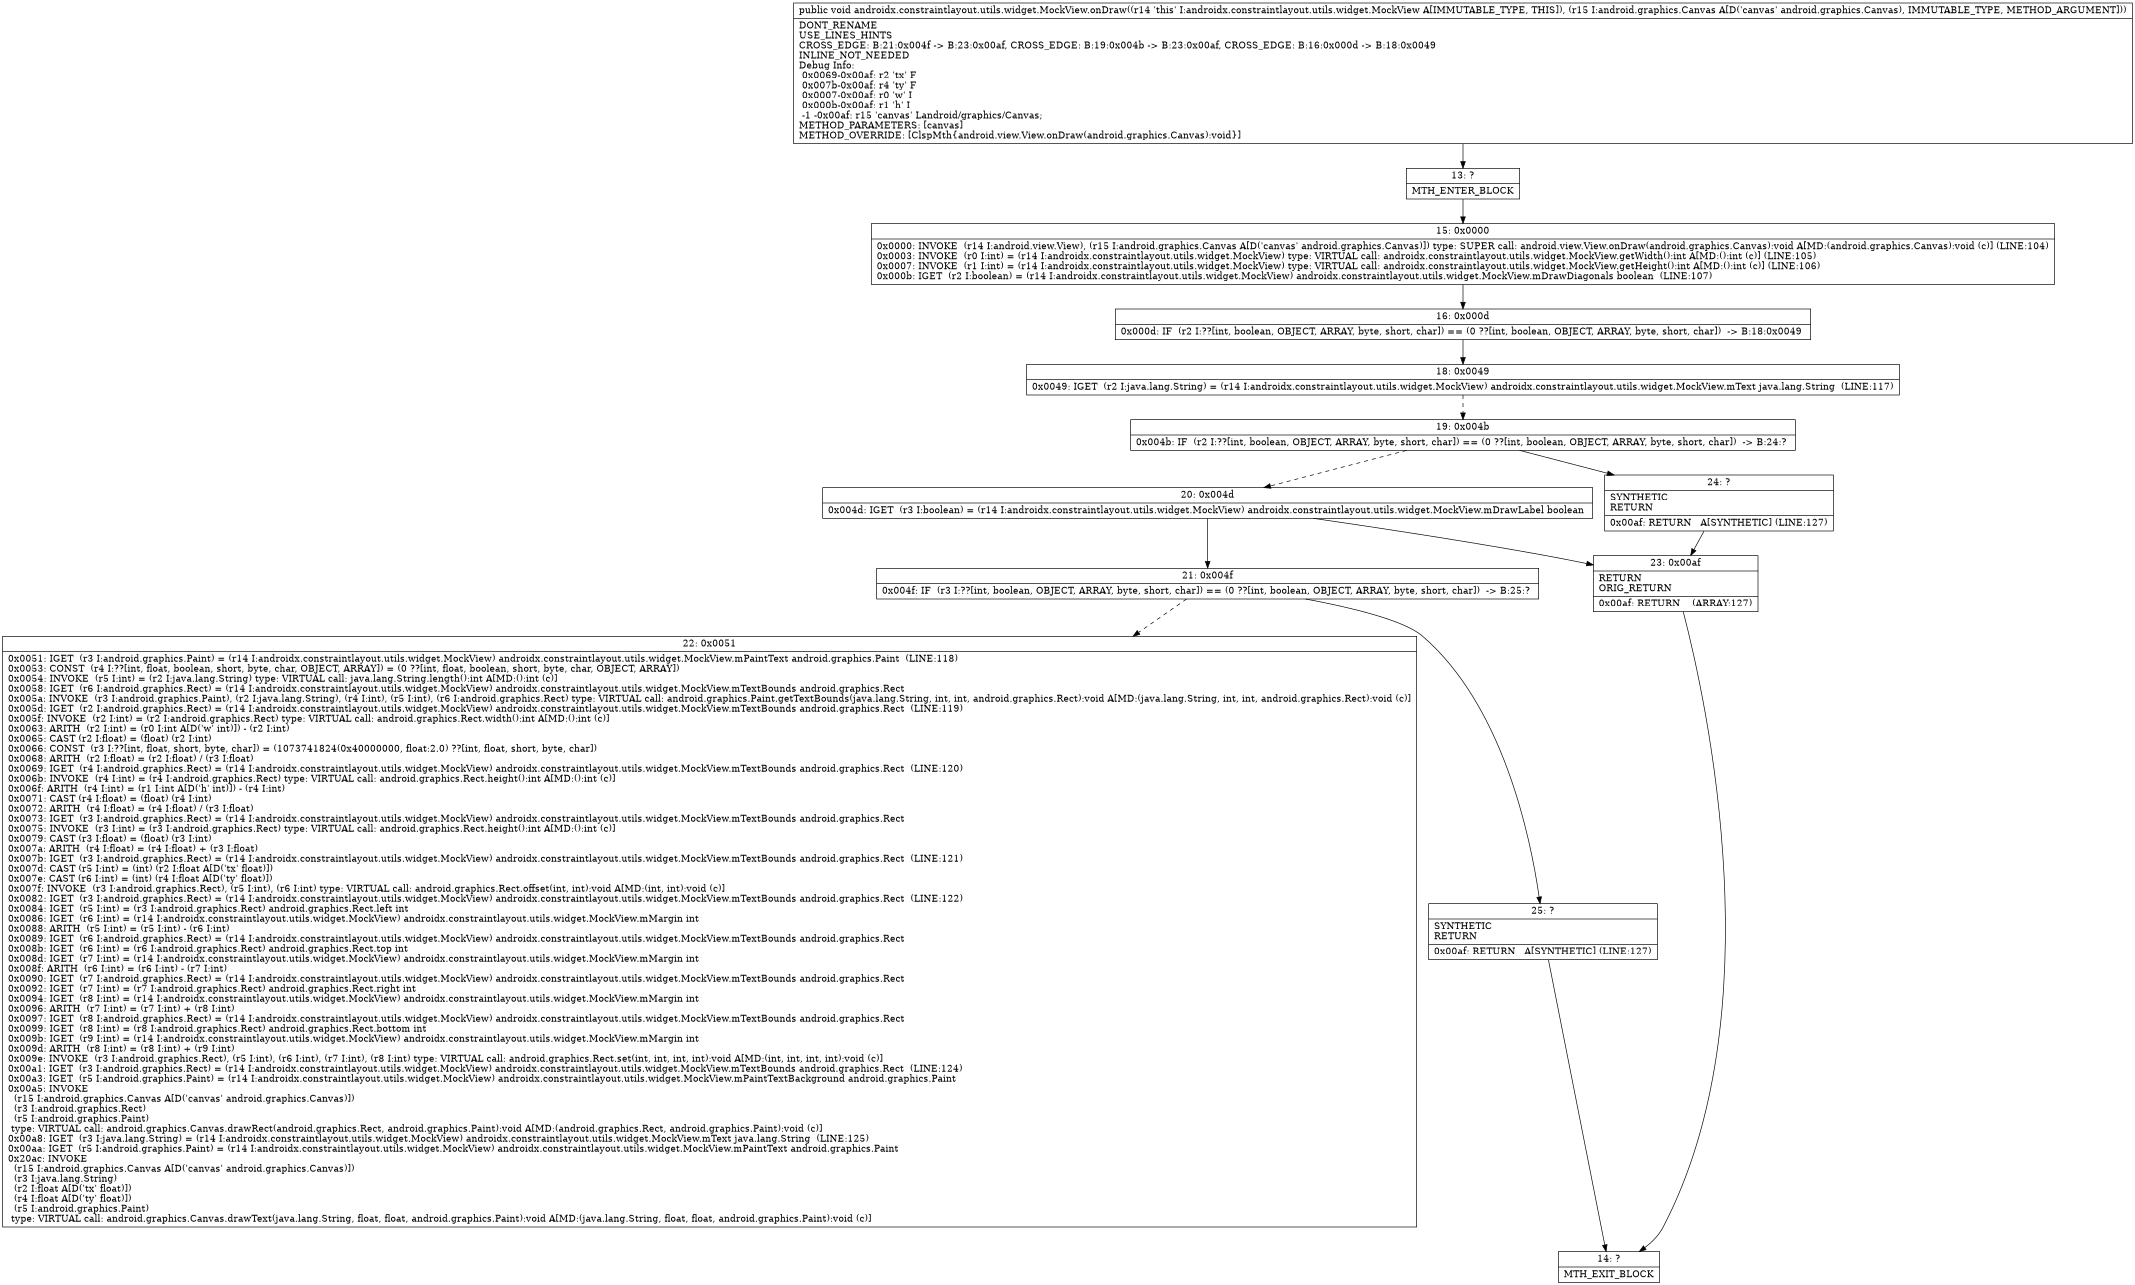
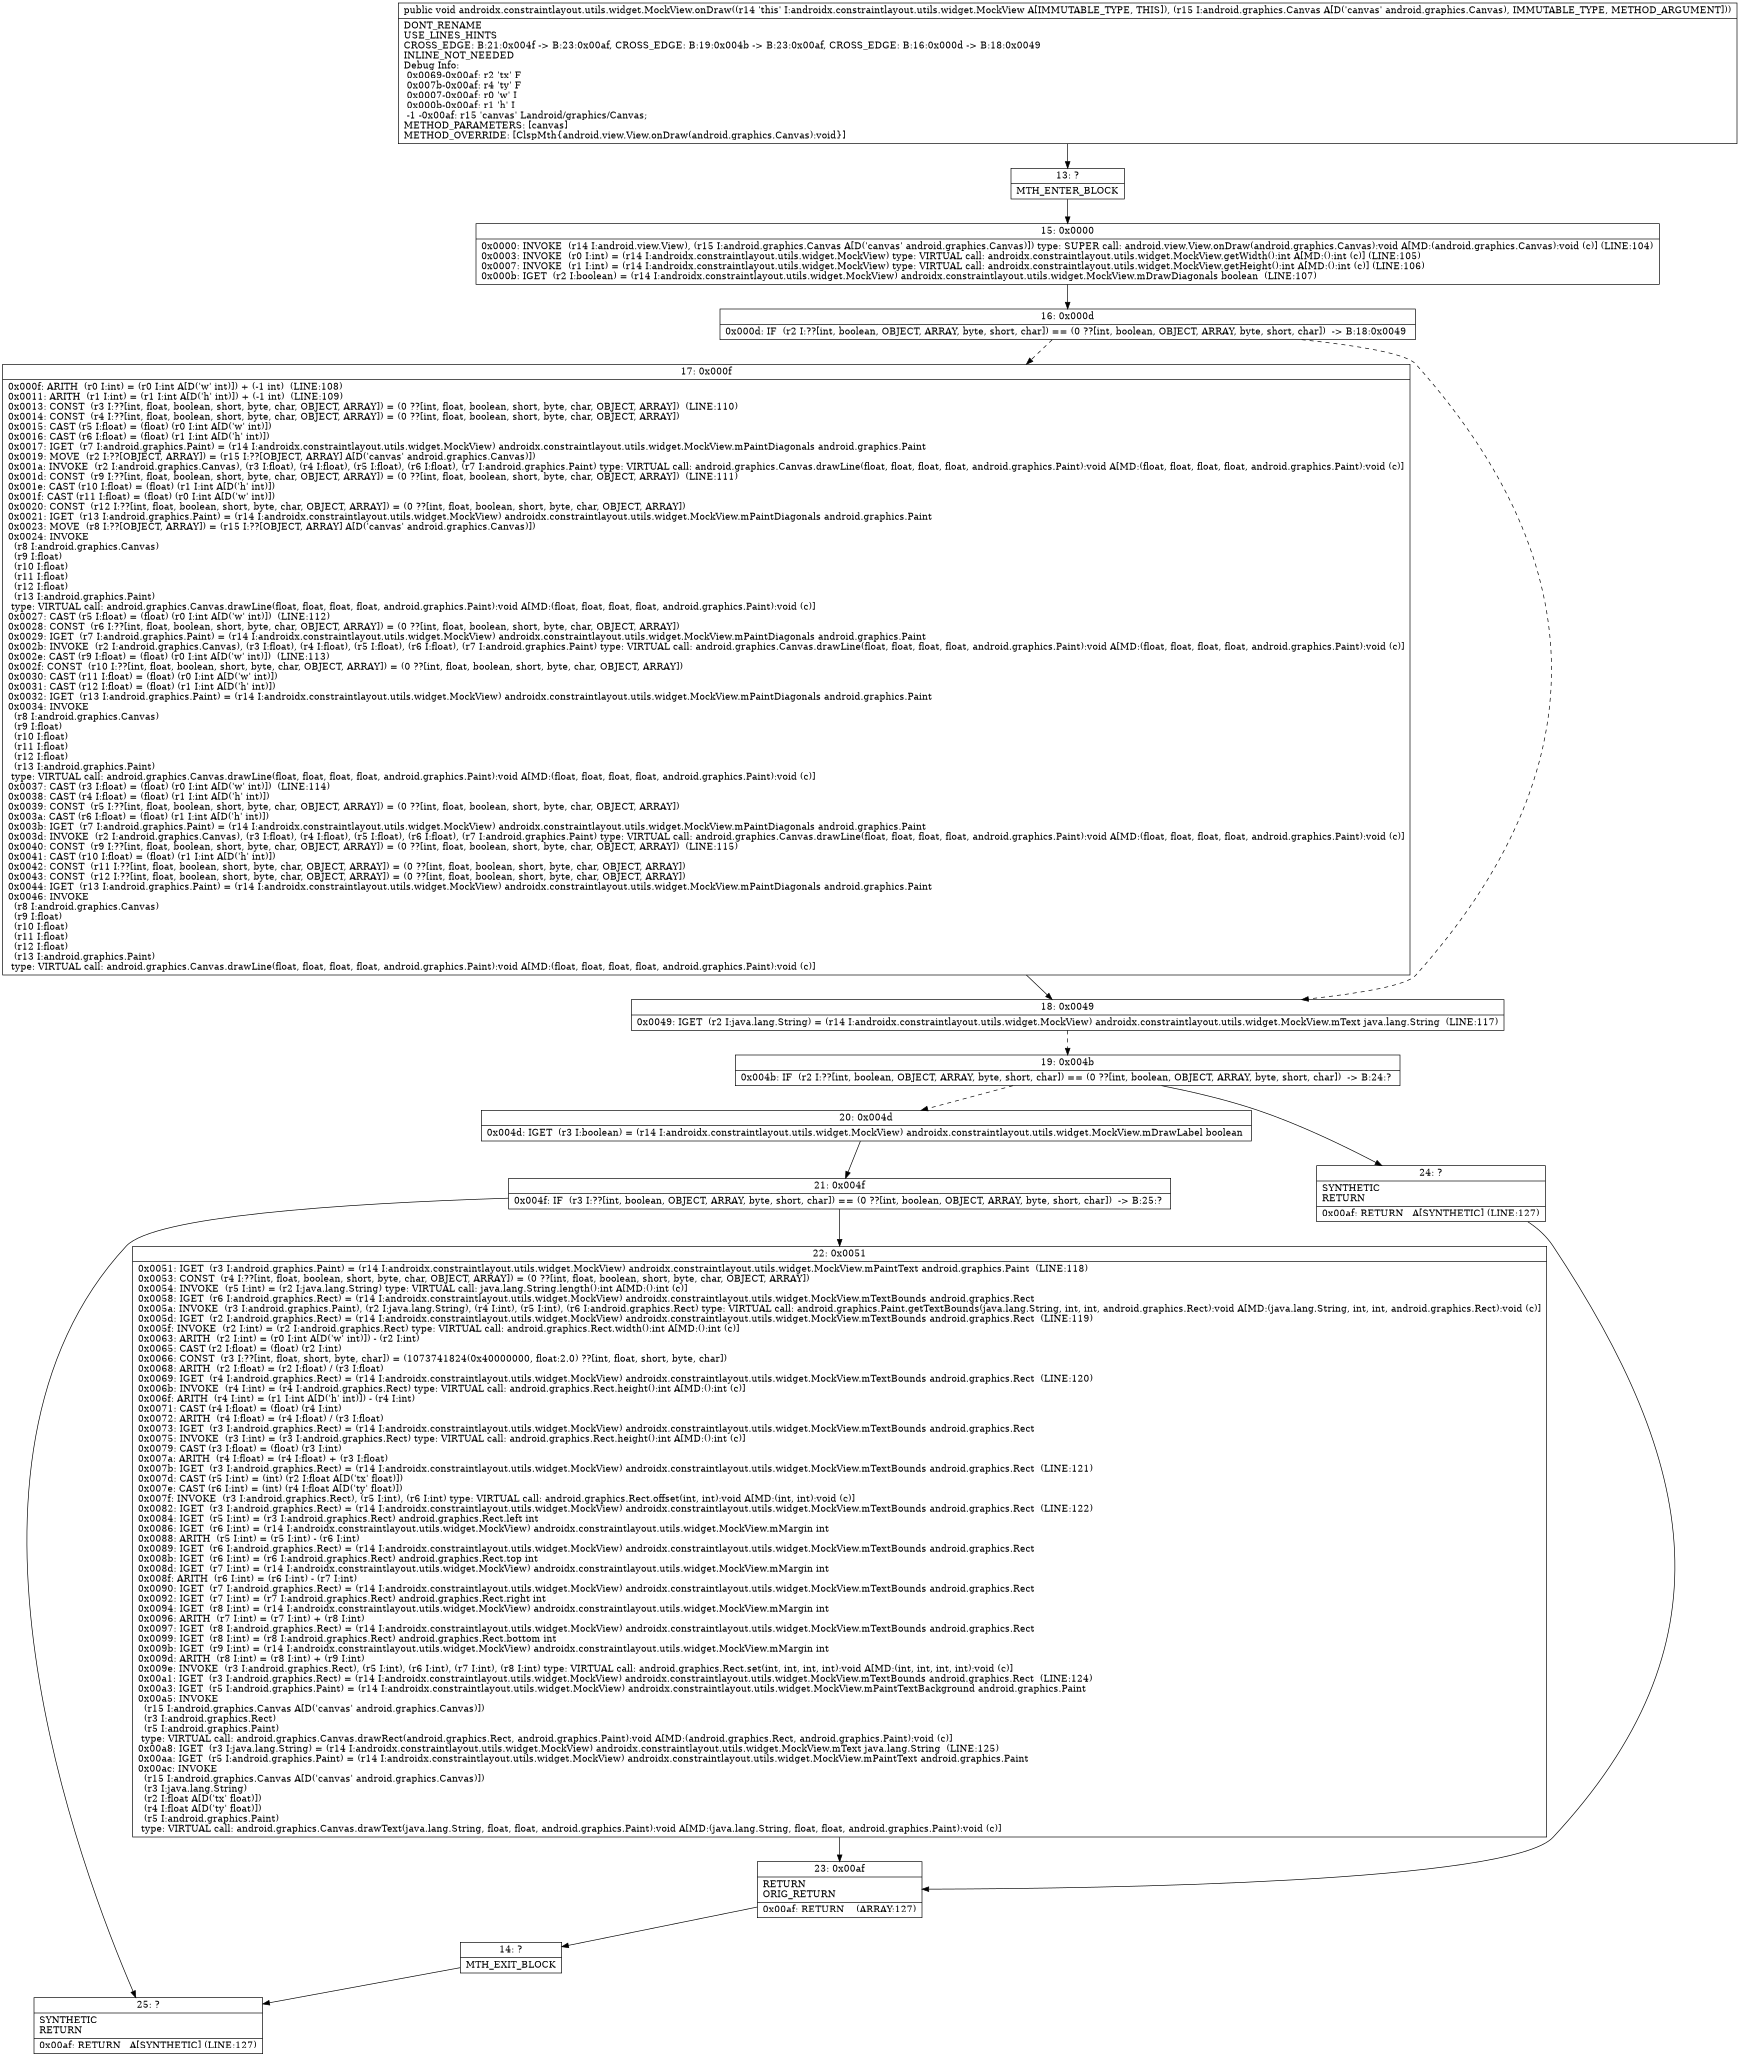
(1463, 349) -> (1551, 666)
(1450, 539) -> (840, 1846)
(1163, 616) -> (840, 1224)
none -> (706, 670)
(1577, 1102) -> (365, 1985)
(51, 1159) -> (181, 1769)
